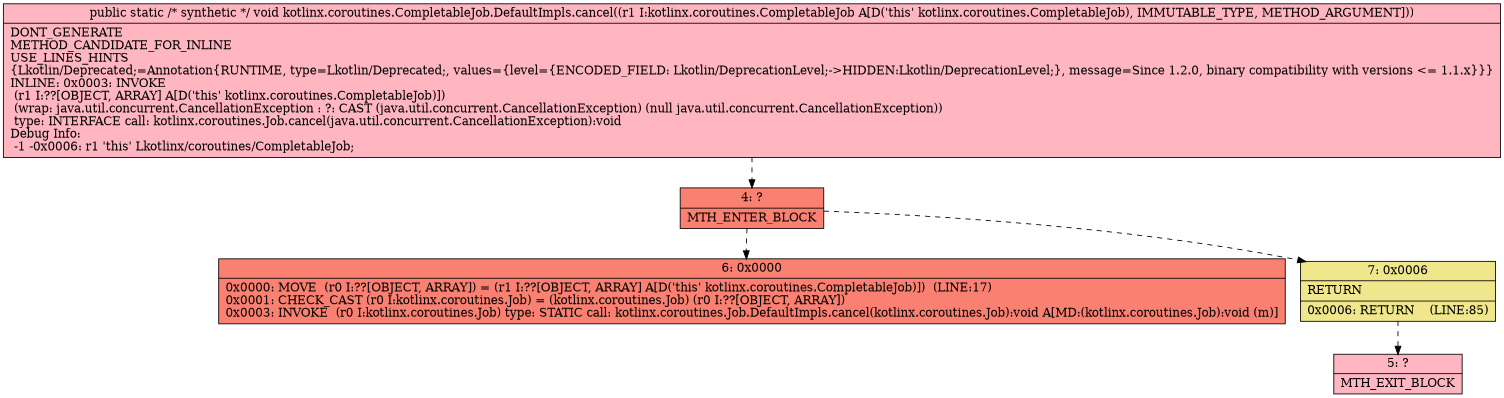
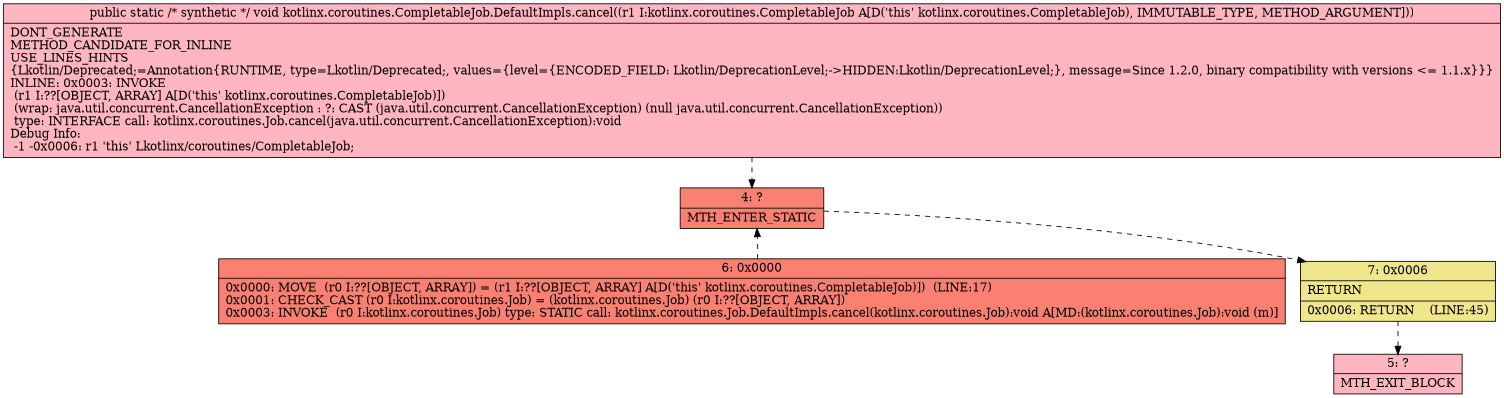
(752, 218) -> (752, 218)
(746, 239) -> (758, 248)
(1398, 311) -> (1398, 311)
